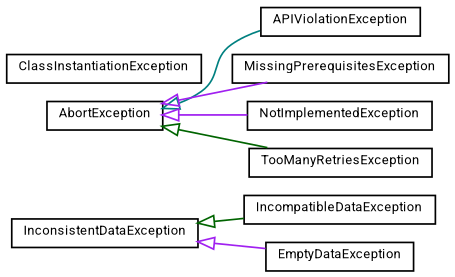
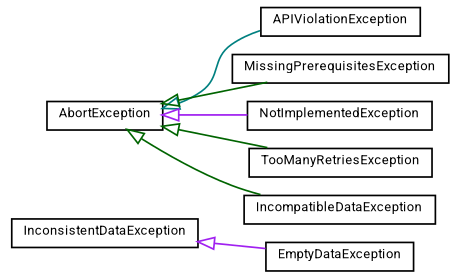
(104, 68) -> none
(223, 91) -> (223, 91)
(229, 220) -> (199, 171)
